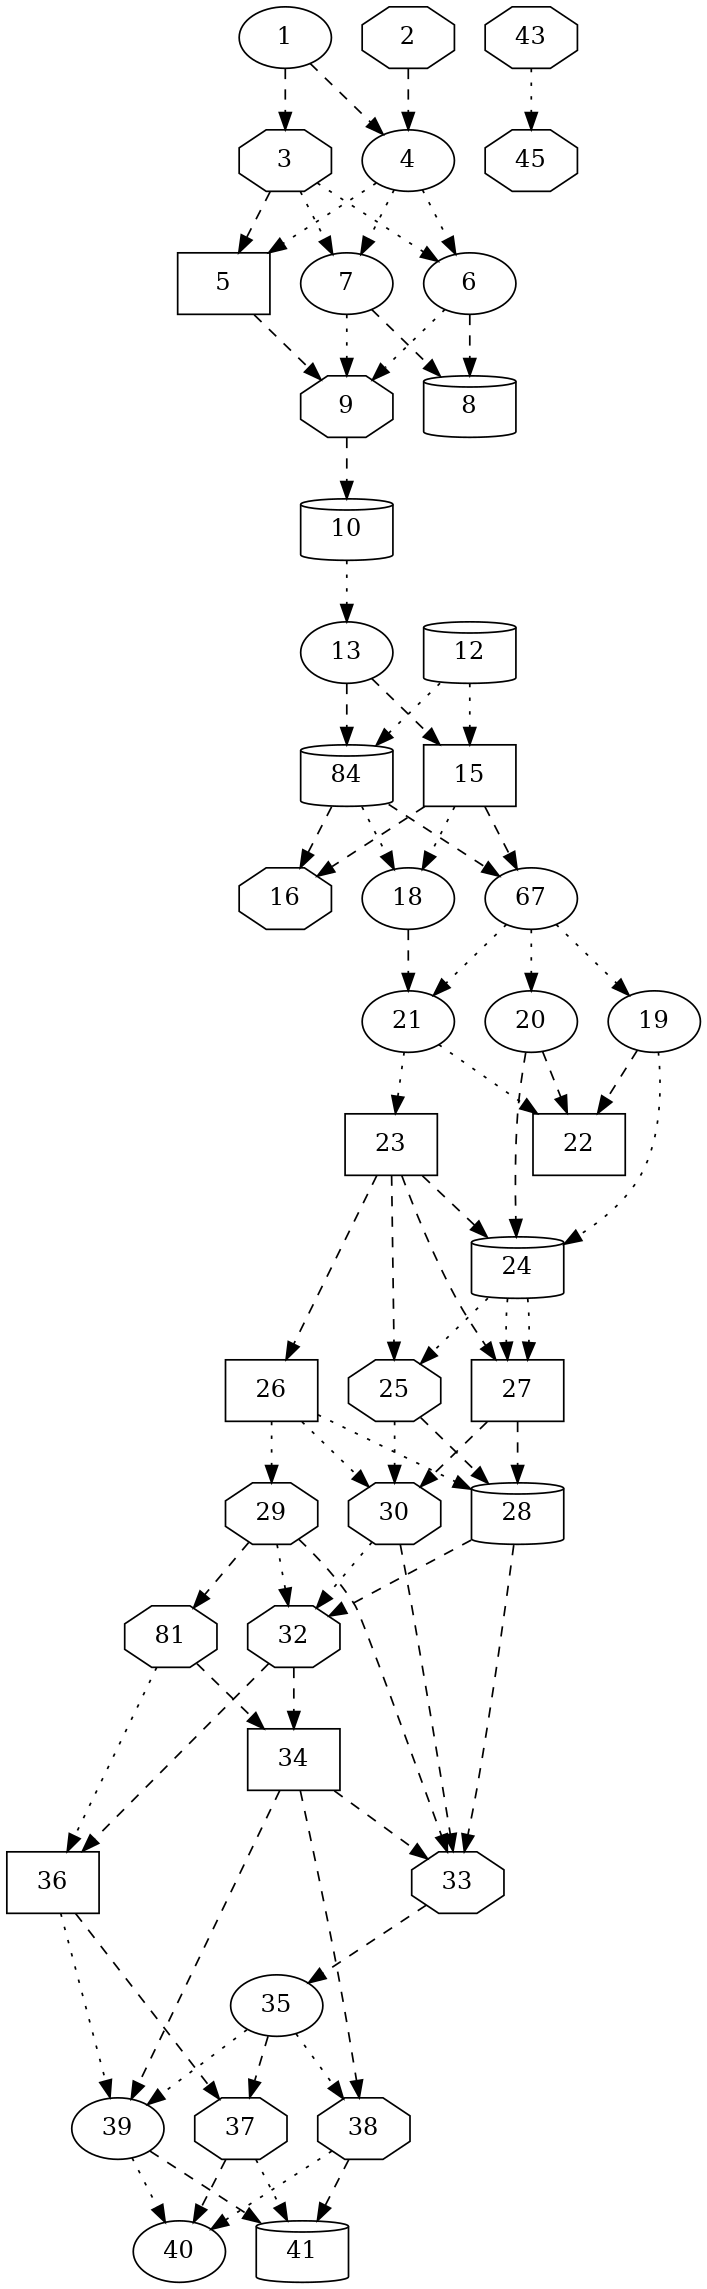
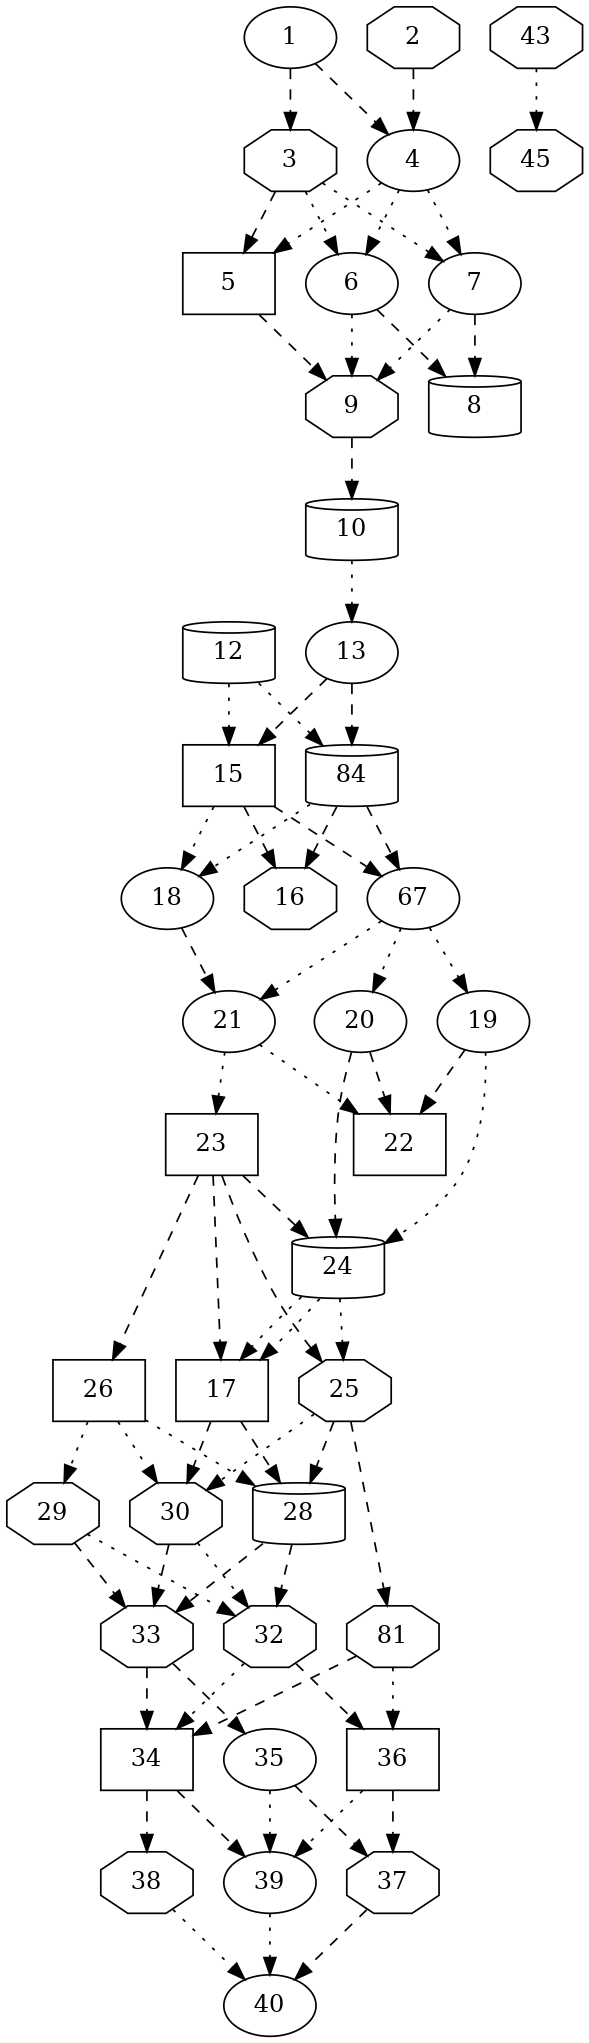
(518, 1391) -> (222, 1391)
(227, 1569) -> (367, 1505)
(294, 1690) -> (217, 1690)
(374, 1820) -> (147, 1690)
(315, 2059) -> none
(302, 2252) -> none
